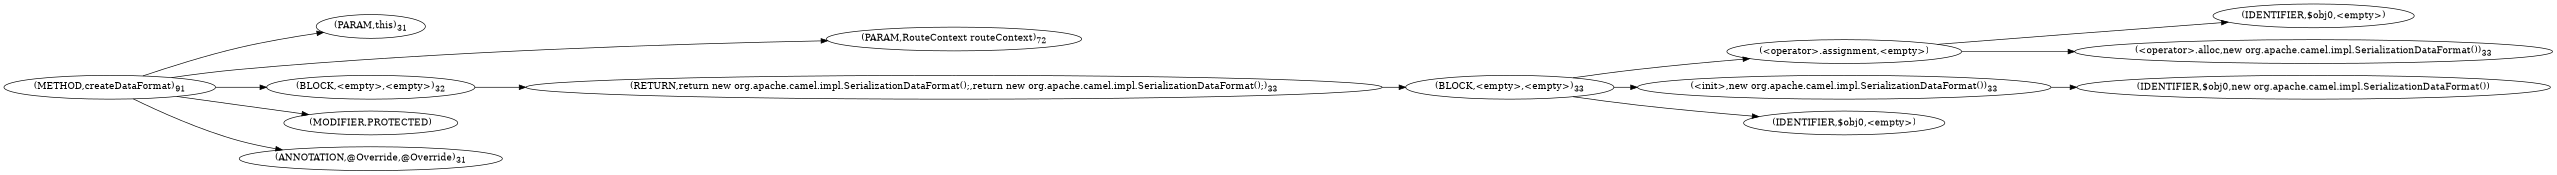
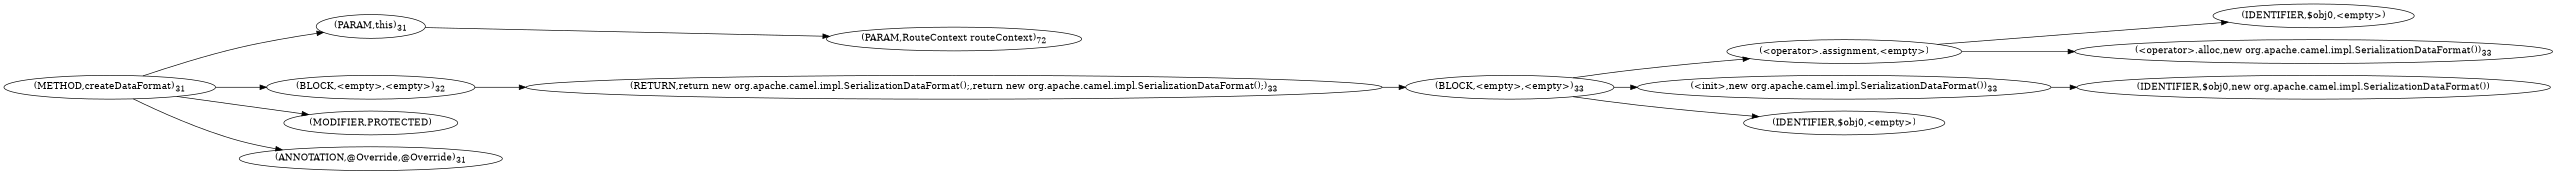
(496, 52) -> (624, 32)
(180, 86) -> (180, 86)
